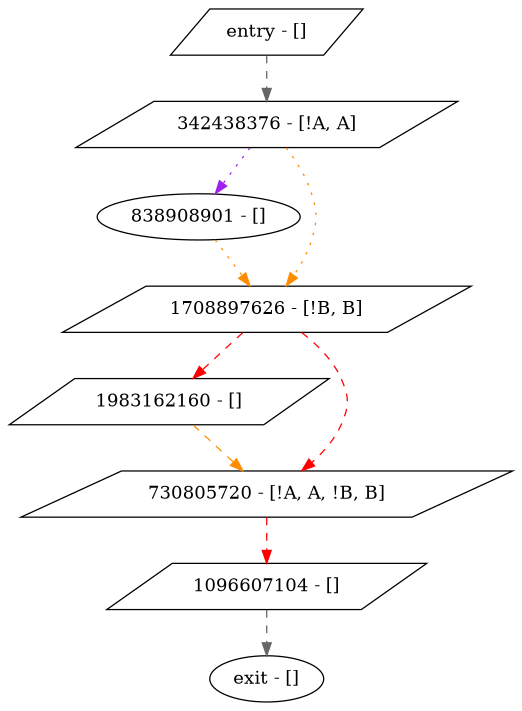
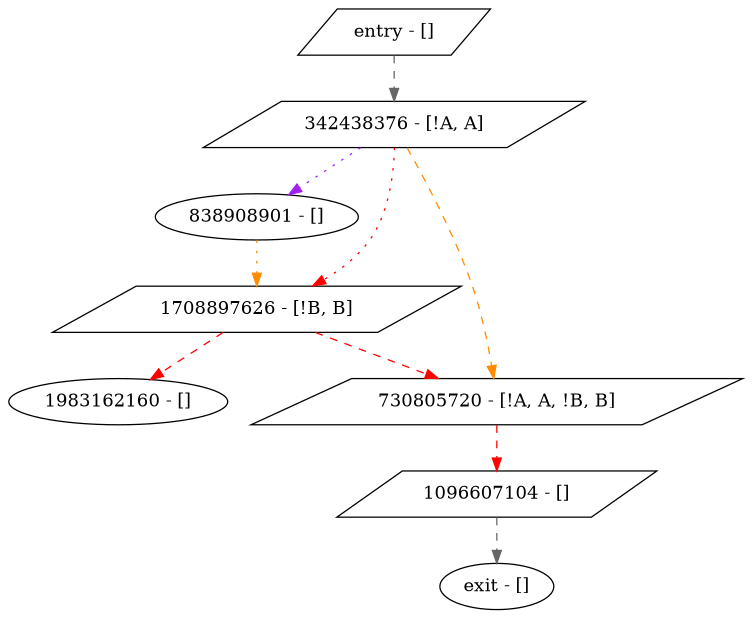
(316, 210) -> (379, 224)
(169, 402) -> (118, 402)
(213, 444) -> (460, 253)
